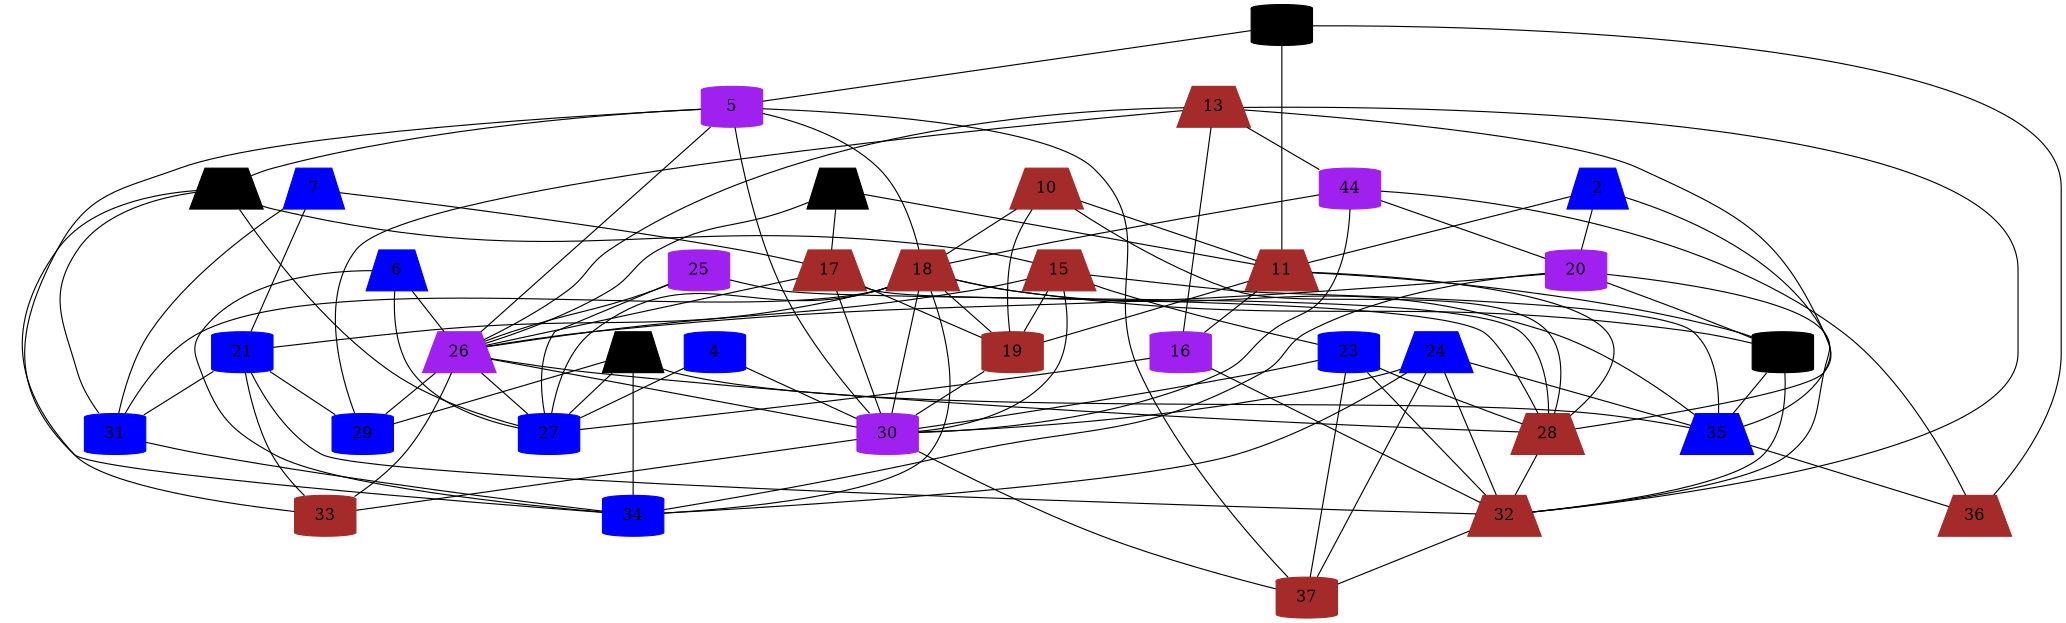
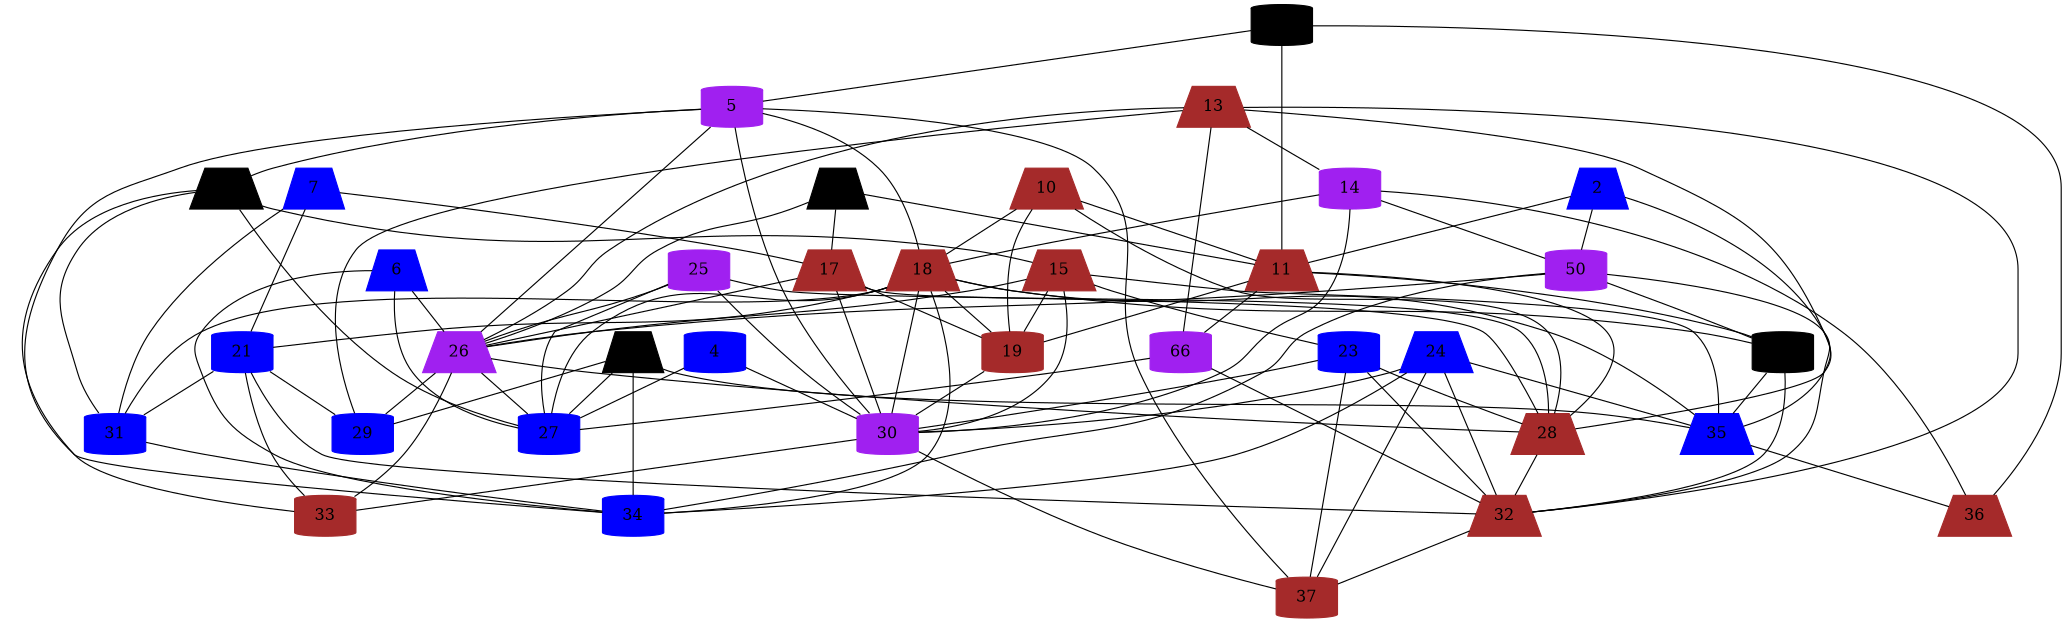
(1350, 189) -> (1350, 189)
(1576, 270) -> (1576, 270)
(1181, 352) -> (1181, 352)
(674, 393) -> (786, 356)
